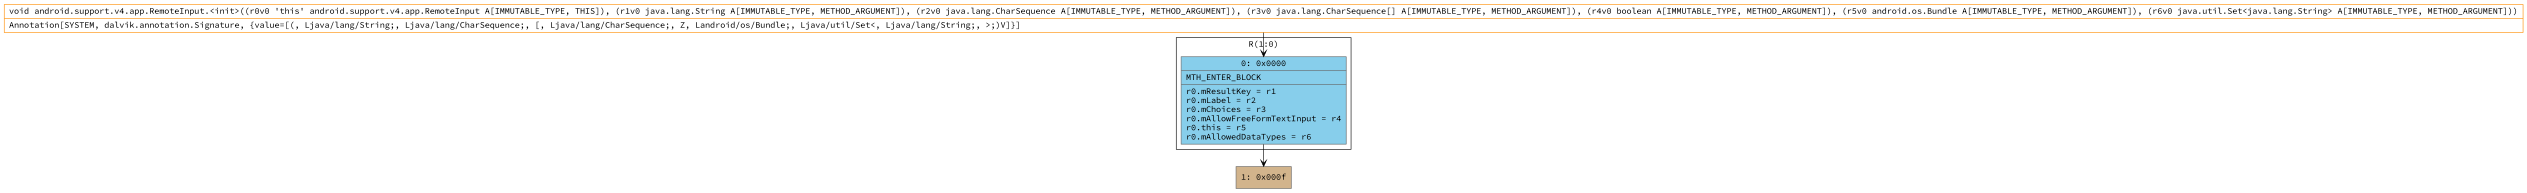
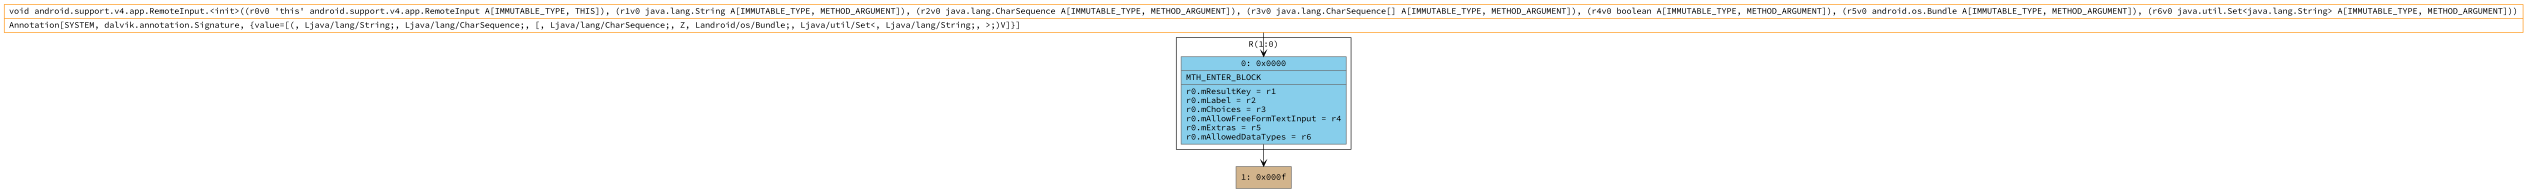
(1216, 128) -> (1224, 128)
